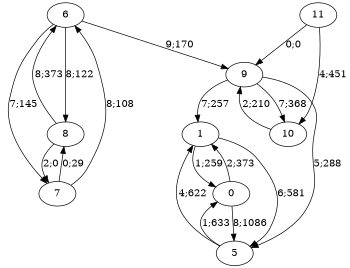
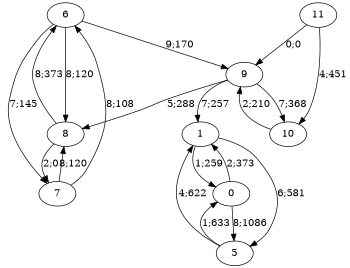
(80, 75) -> (80, 75)
(313, 158) -> (158, 103)
(73, 164) -> (73, 164)
